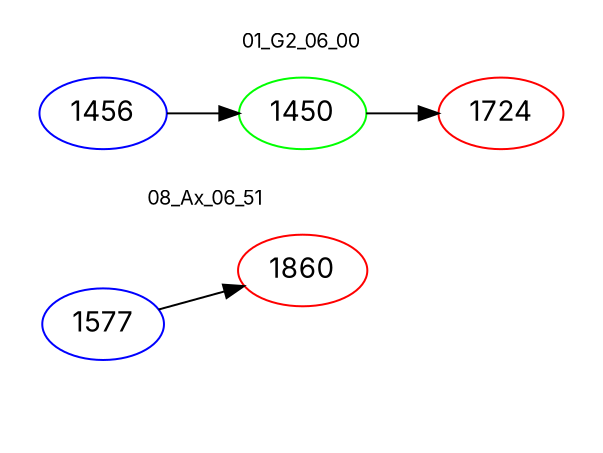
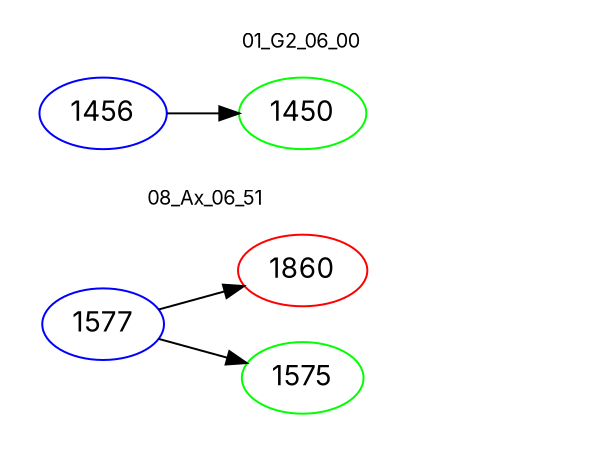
(501, 113) -> none
none -> (303, 378)
